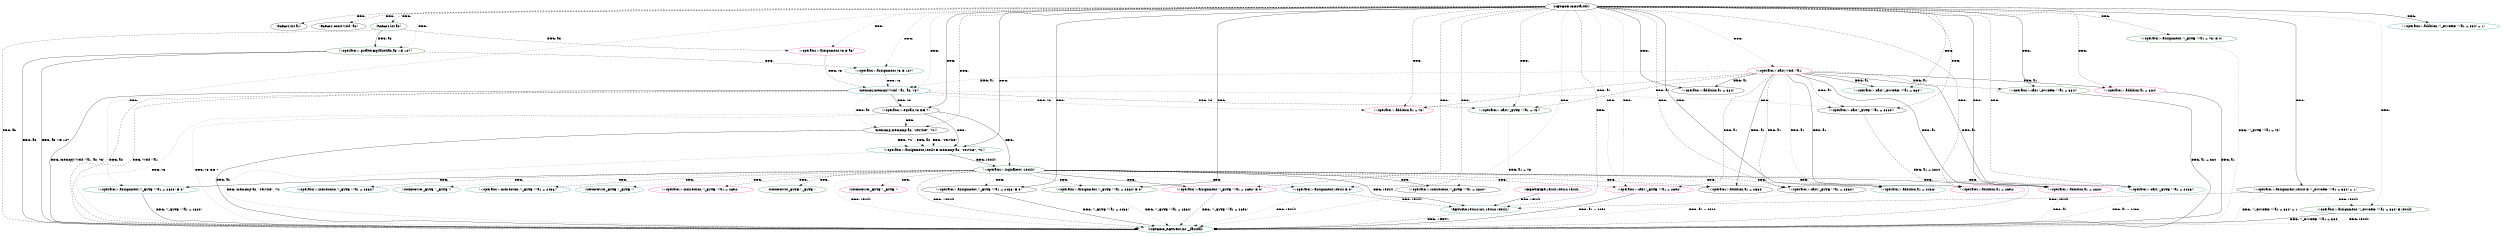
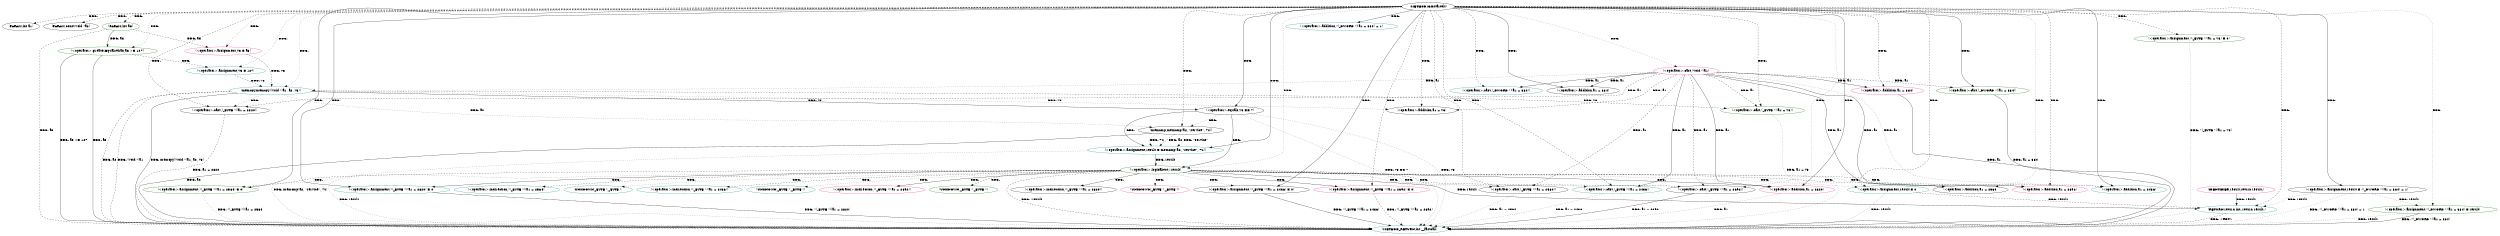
(781, 25) -> (757, 12)
(1399, 110) -> (1422, 110)
(1550, 119) -> (1284, 74)
(820, 177) -> (988, 177)
(1649, 190) -> (1711, 190)
(1886, 201) -> (2290, 197)
